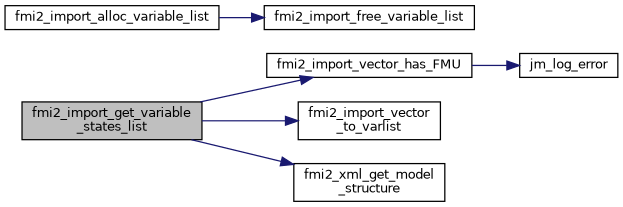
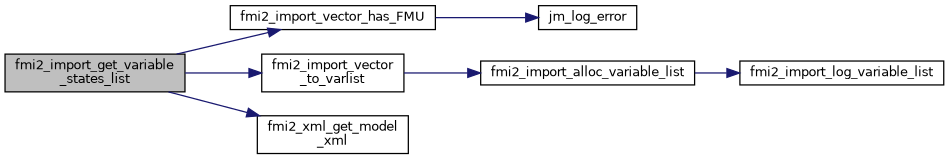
(369, 18) -> (842, 73)
none -> (436, 73)
(369, 182) -> (333, 135)
